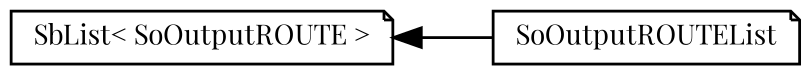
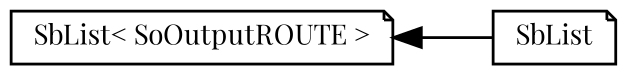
(646, 38) -> (554, 38)
